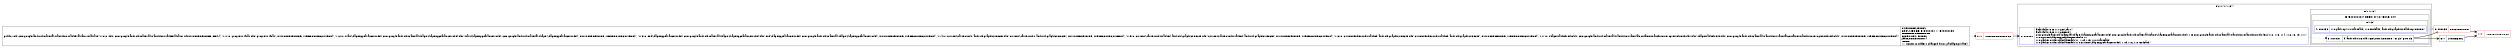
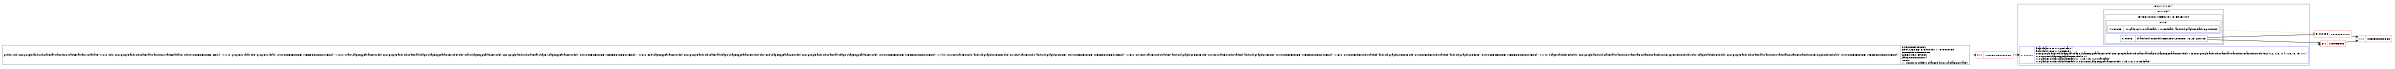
(2316, 38) -> (2305, 45)
(2452, 39) -> (2333, 44)
